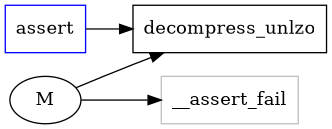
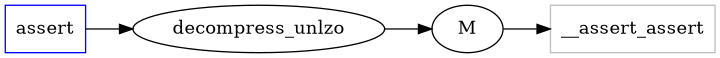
(230, 29) -> (259, 29)
(113, 72) -> (401, 29)
(230, 100) -> (633, 29)
